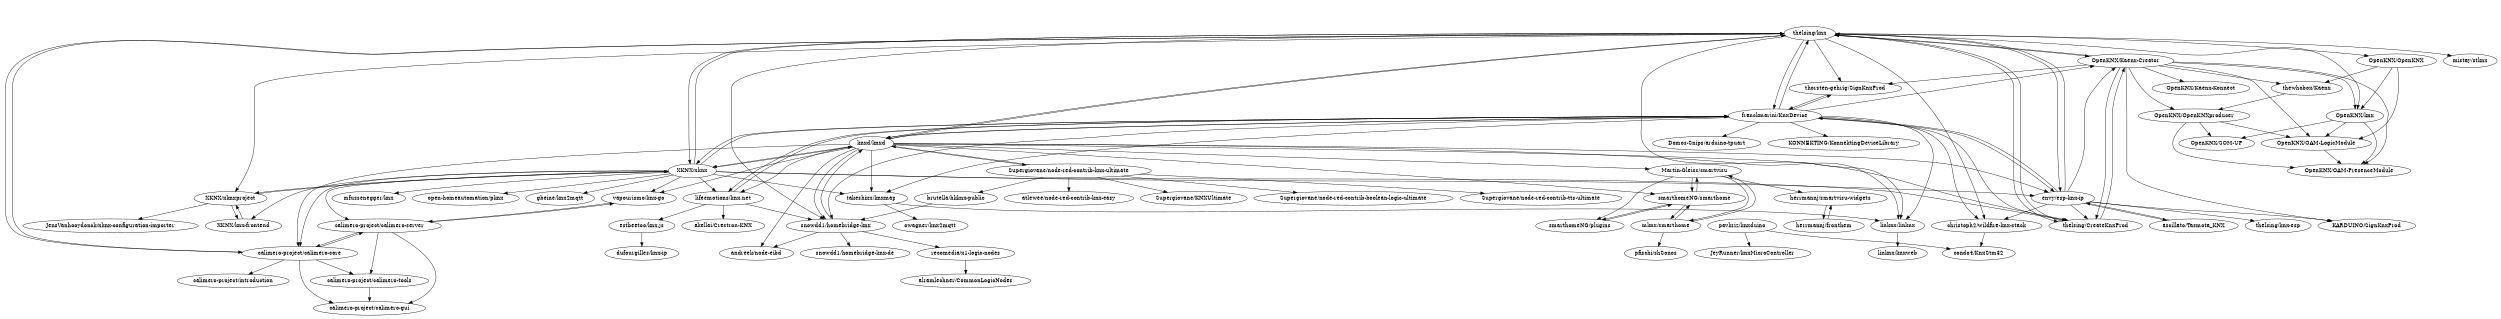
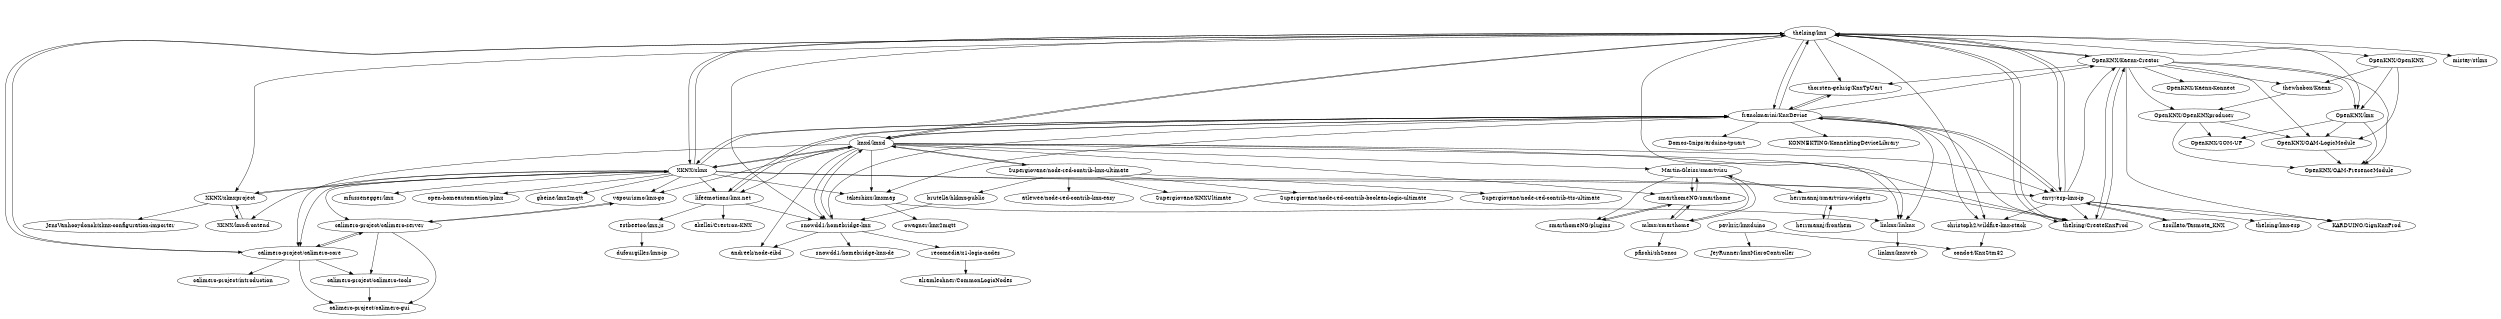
(1845, 88) -> (1845, 88)
